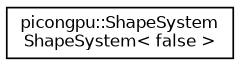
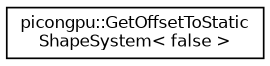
(120, 33) -> (135, 33)
